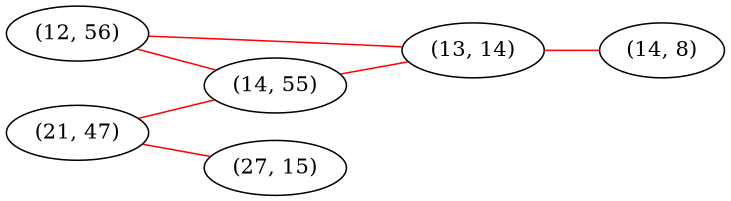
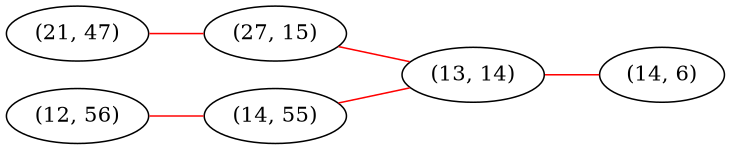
(276, 41) -> (374, 54)
(662, 50) -> (662, 75)
(176, 109) -> none
